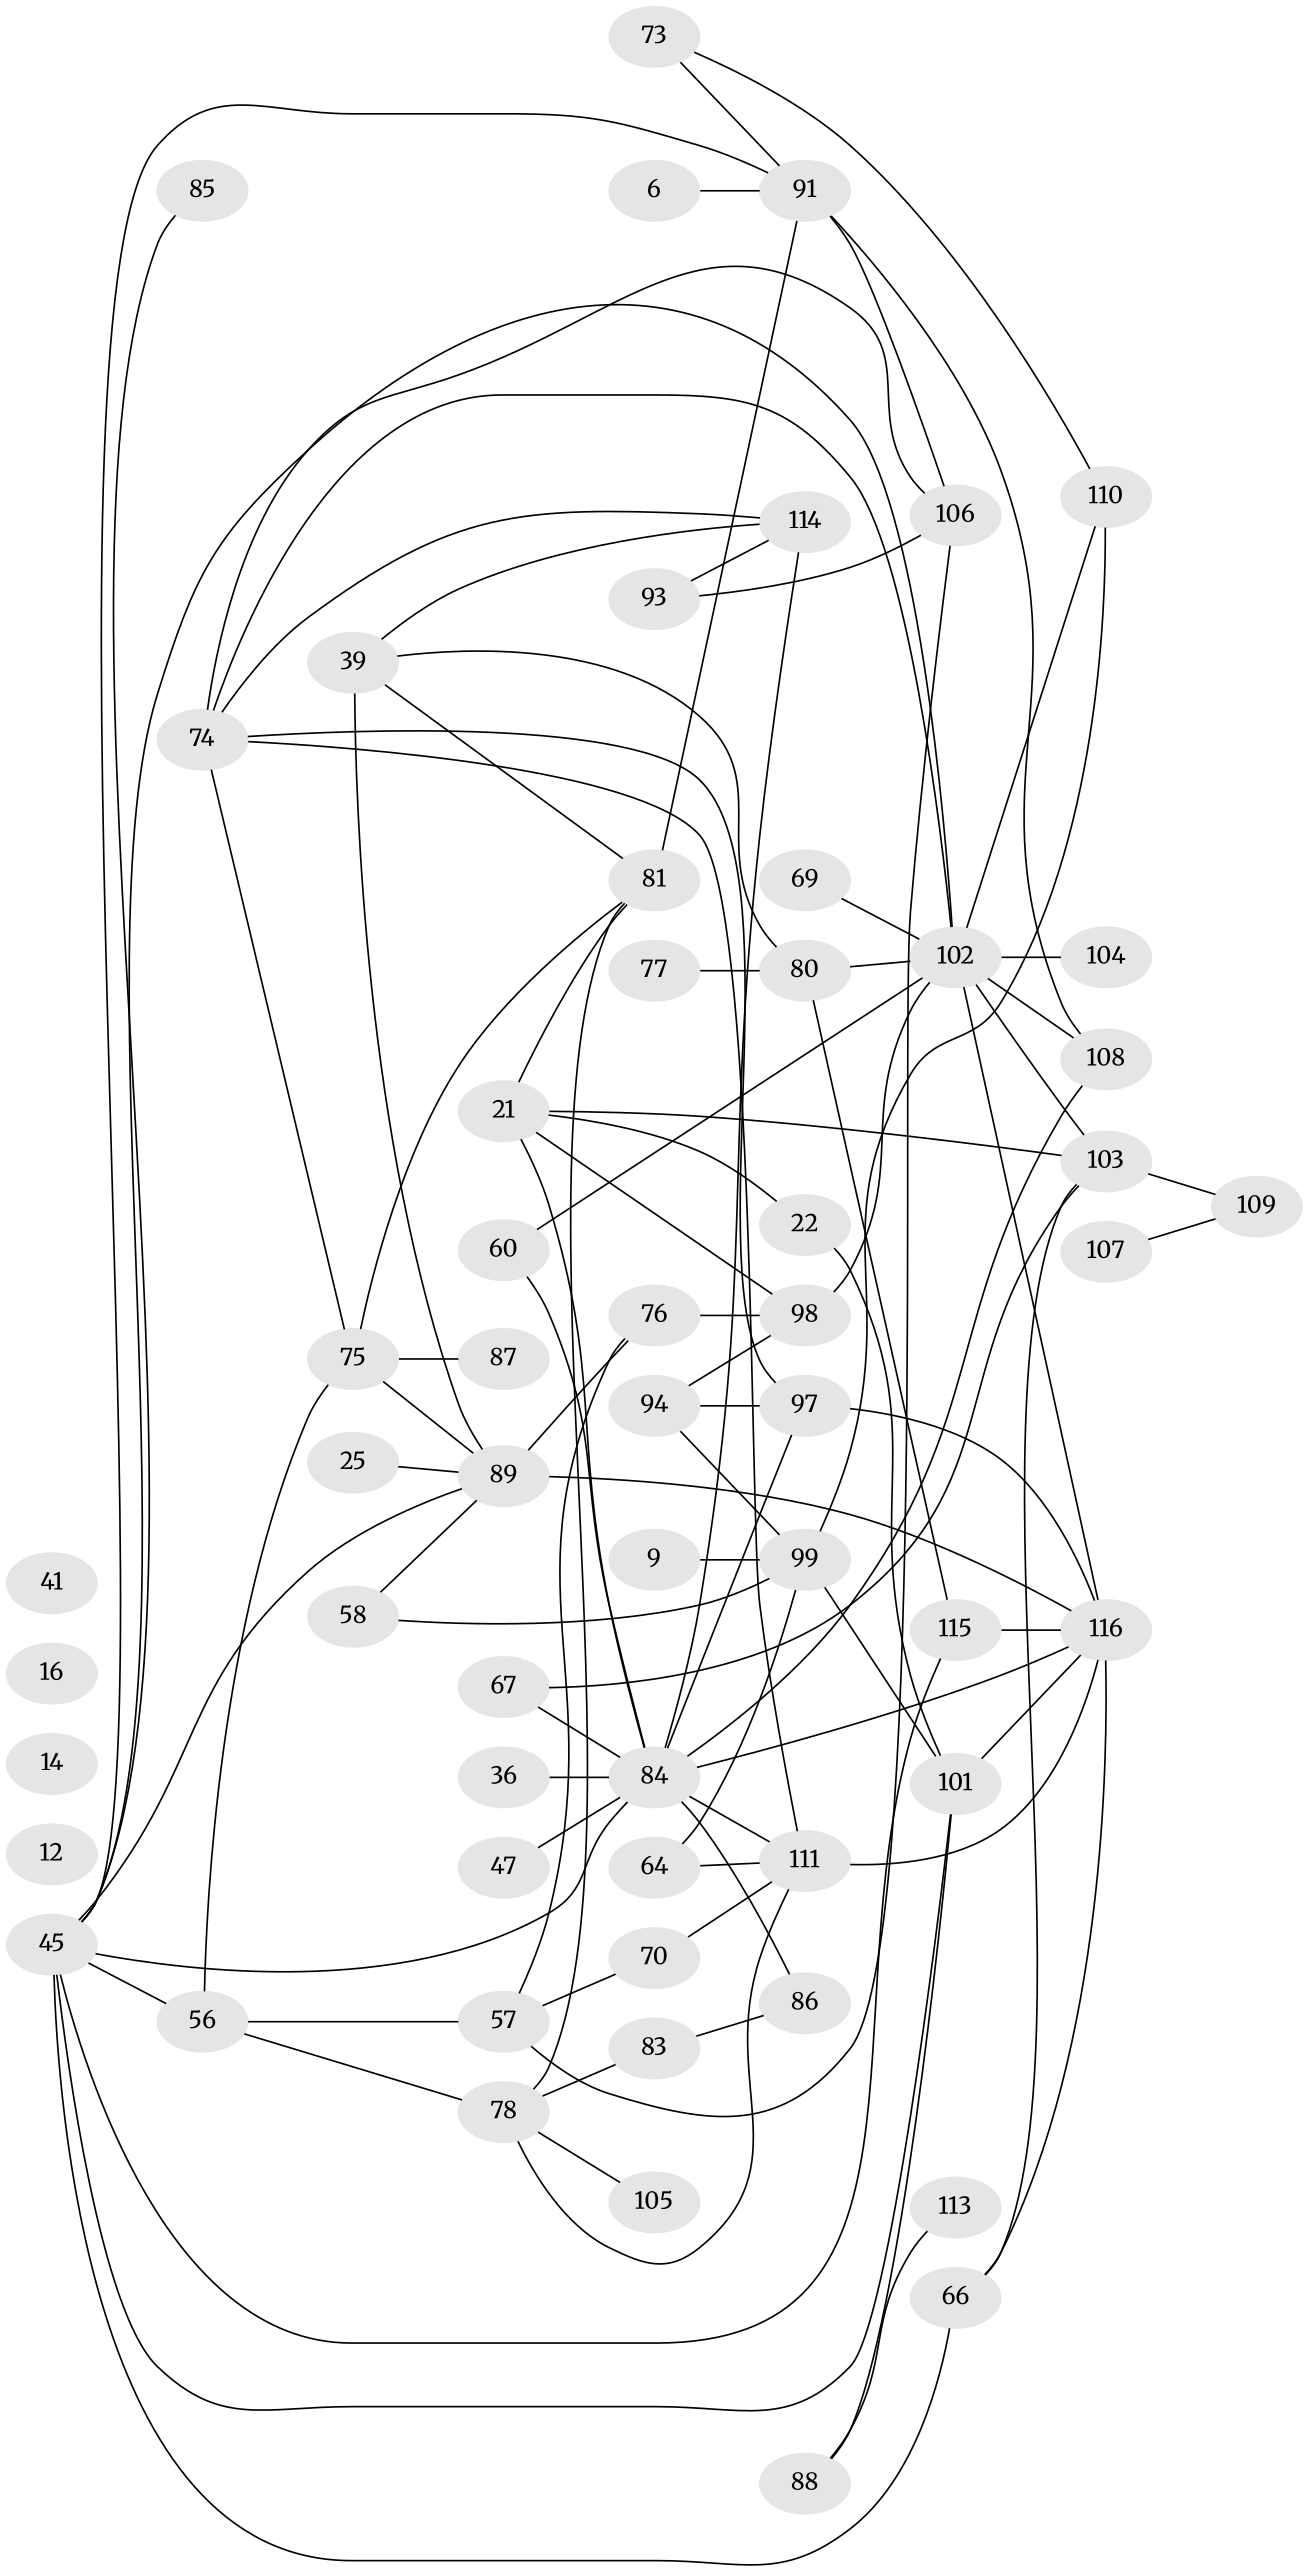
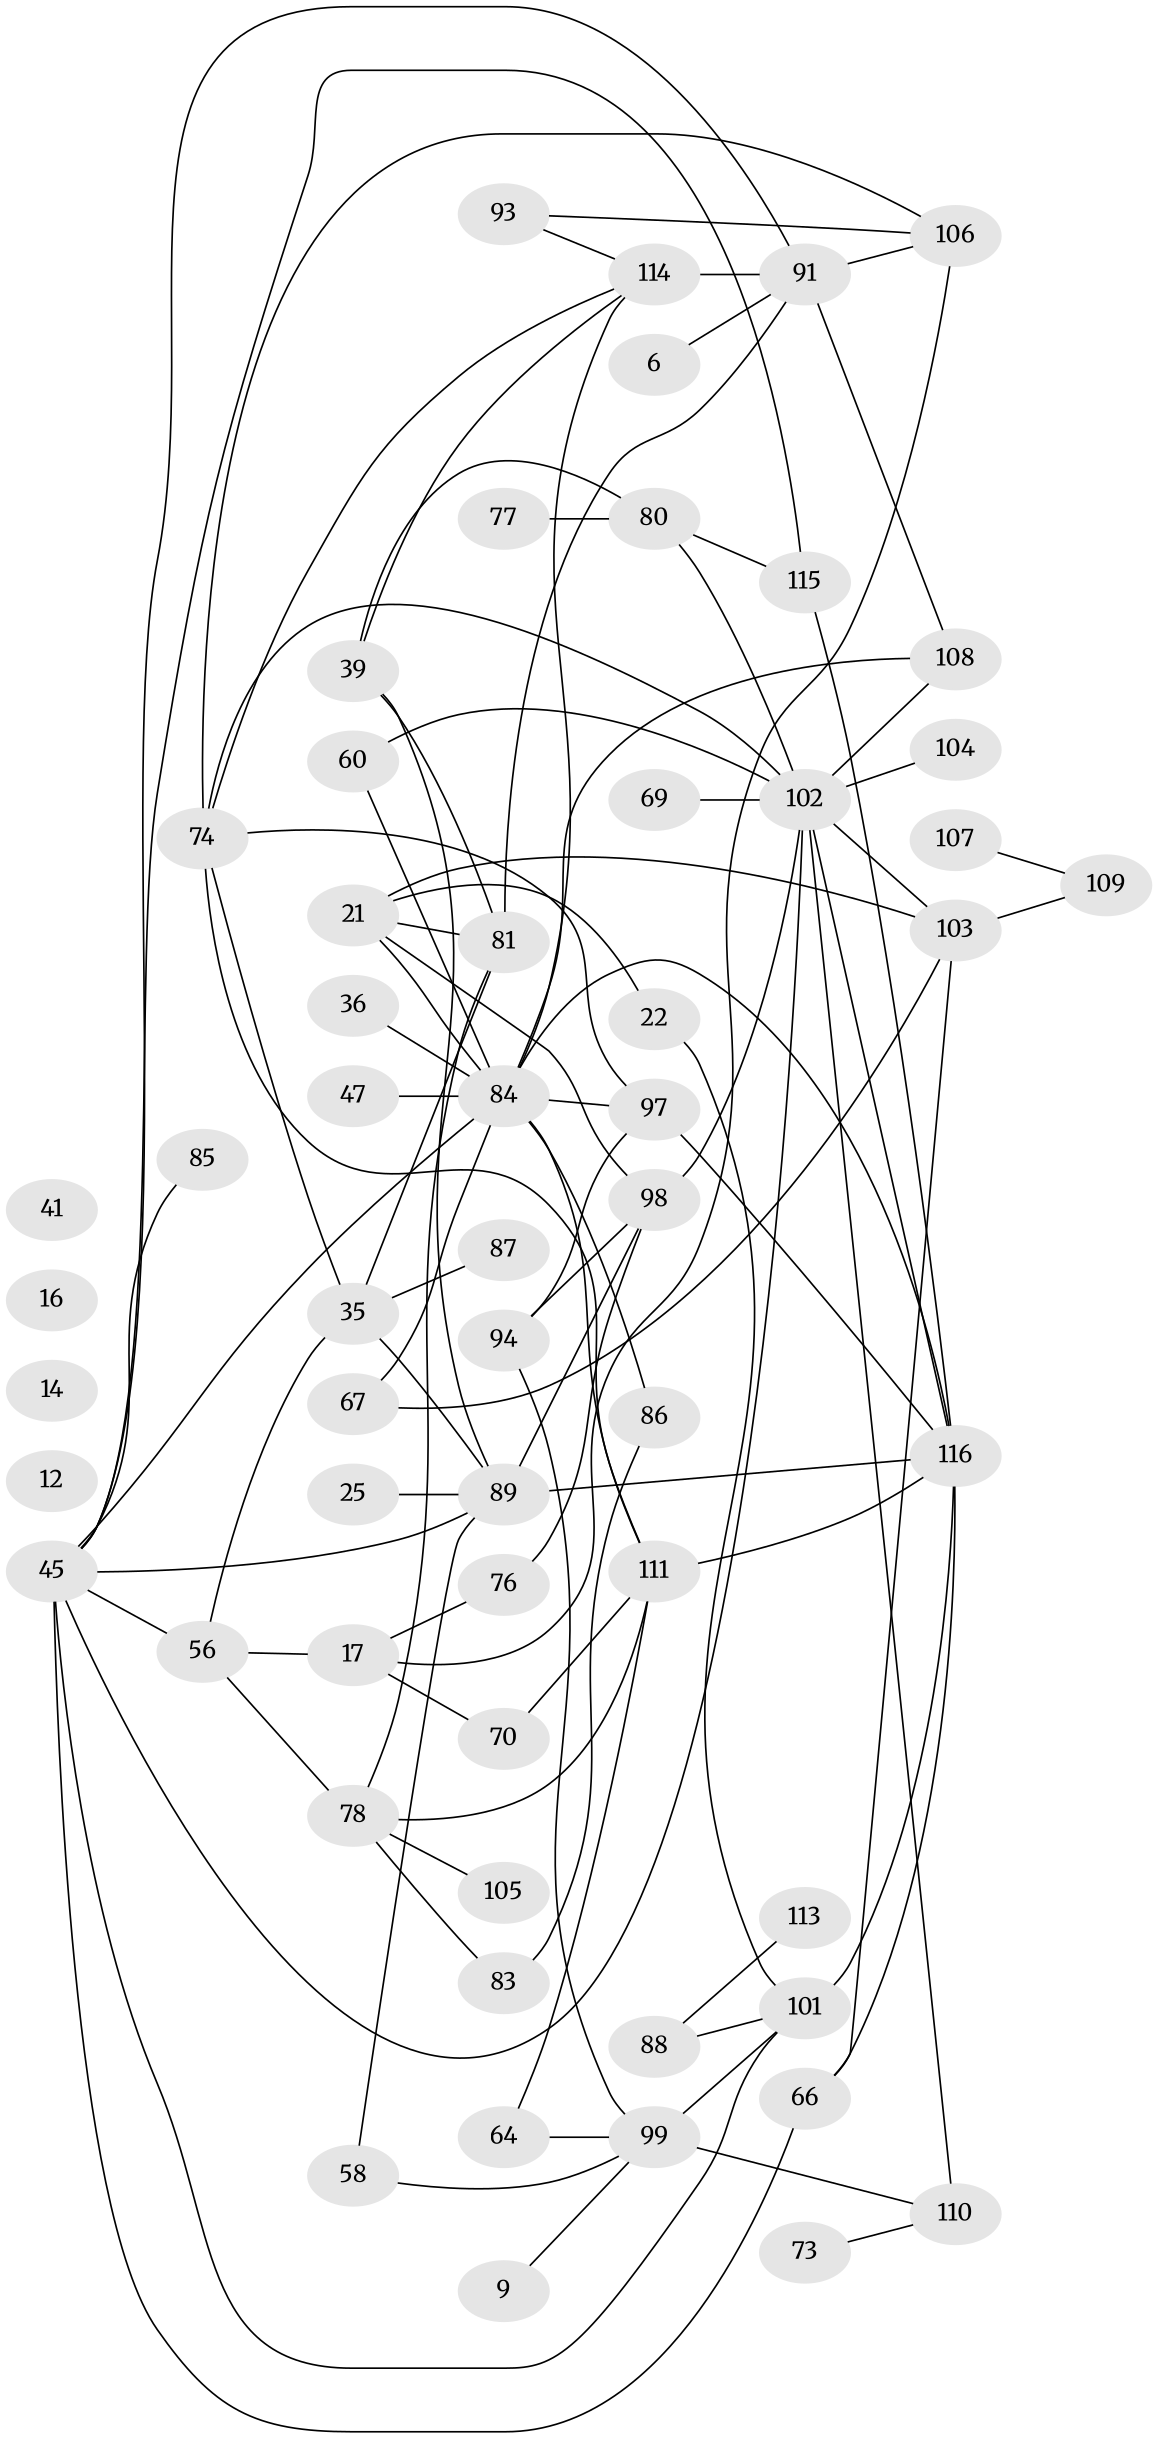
(730, 114) -> (723, 274)
(353, 1359) -> (353, 1314)
(565, 1409) -> (579, 1347)
(504, 2022) -> (353, 1655)
